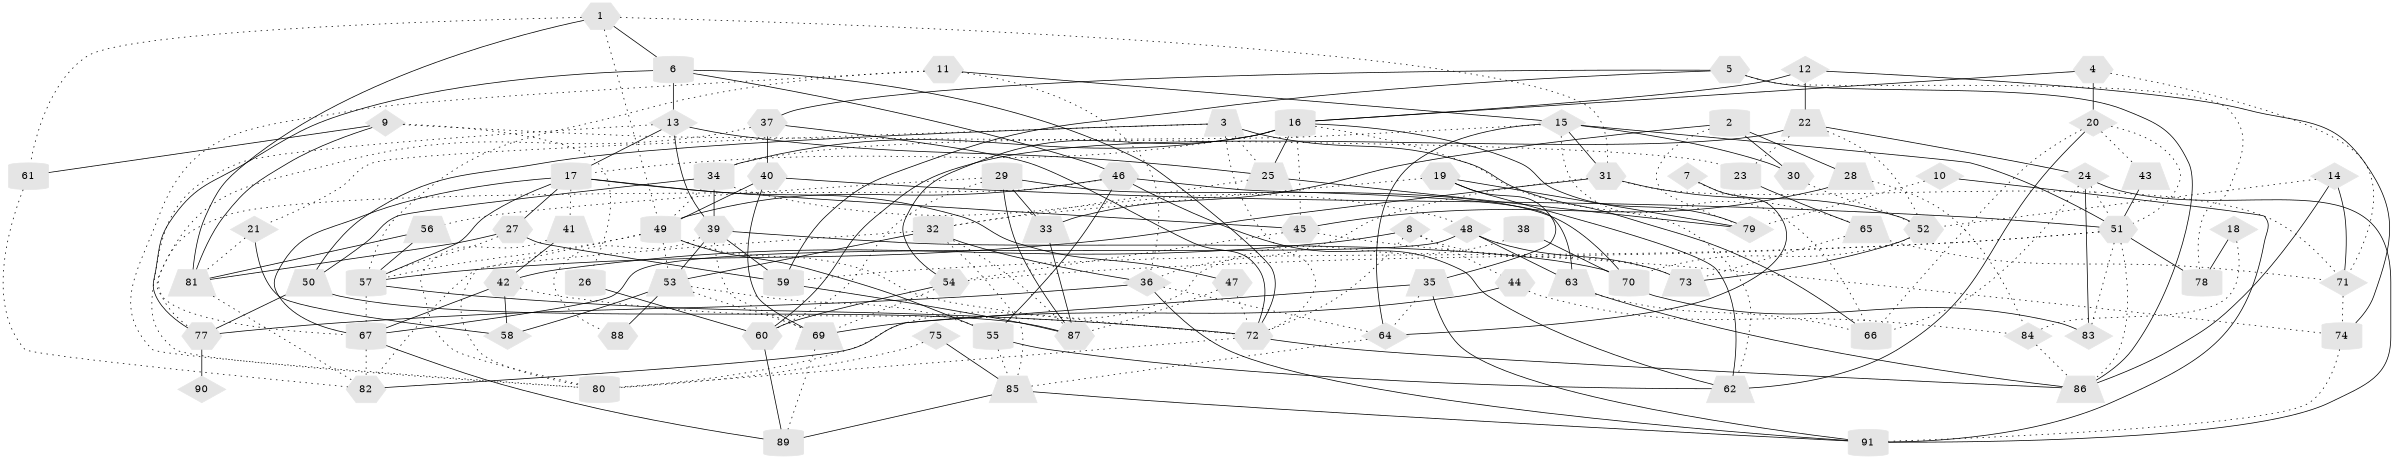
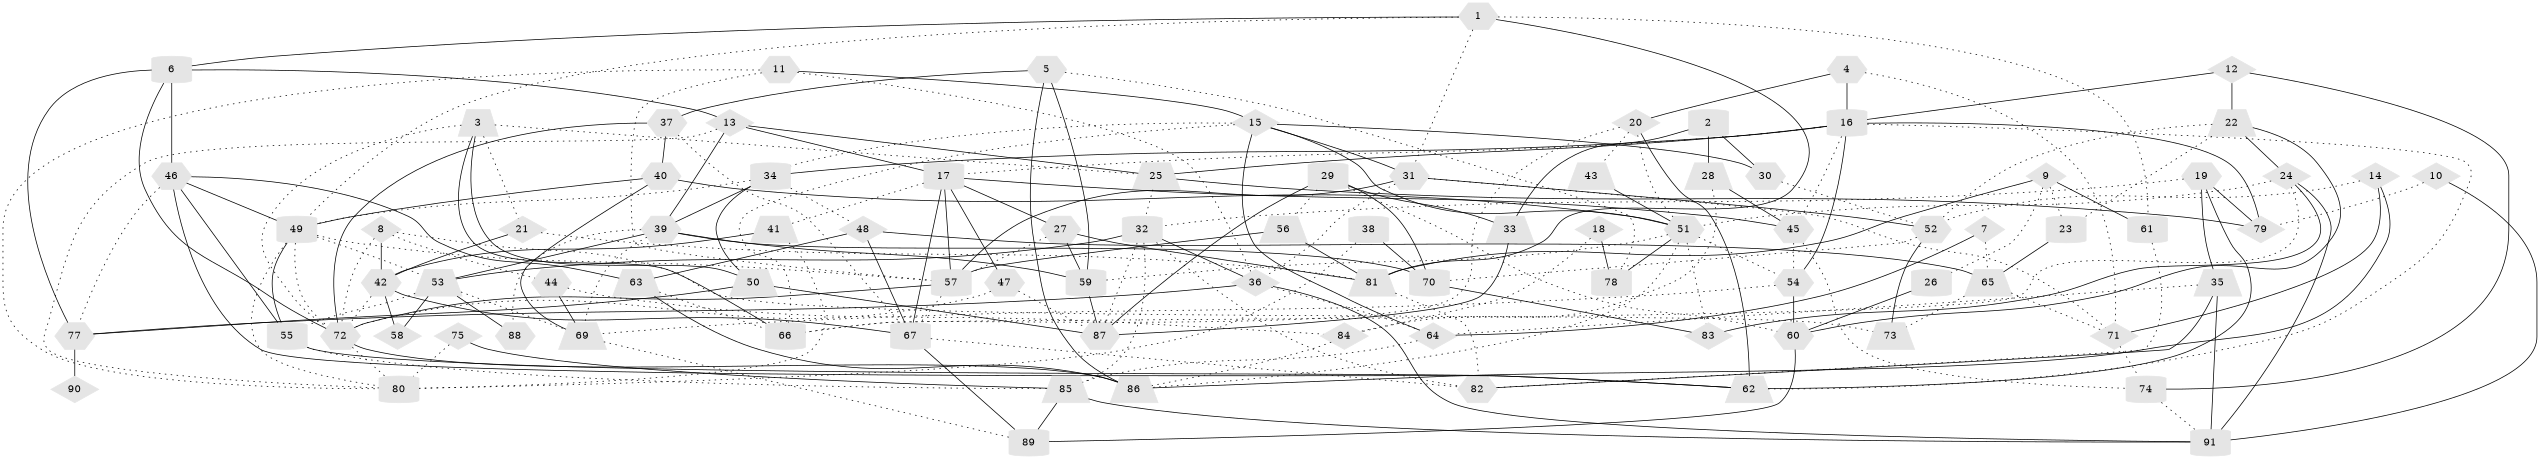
(1658, 183) -> none
(1574, 256) -> (1428, 244)
(353, 315) -> (468, 247)
